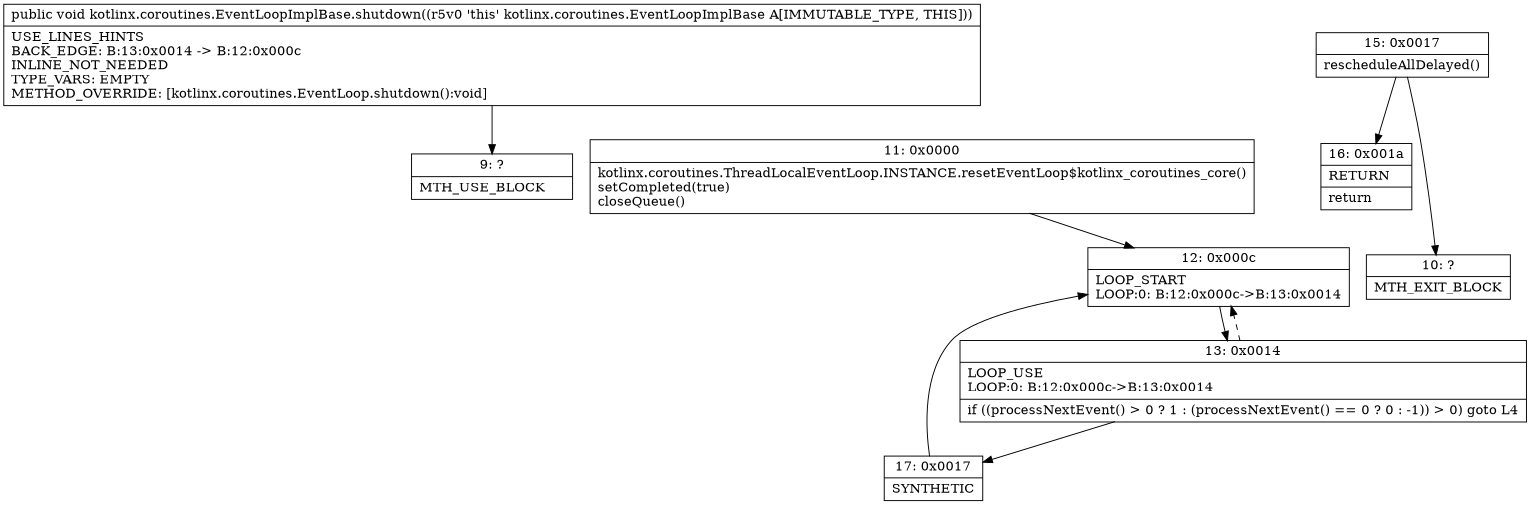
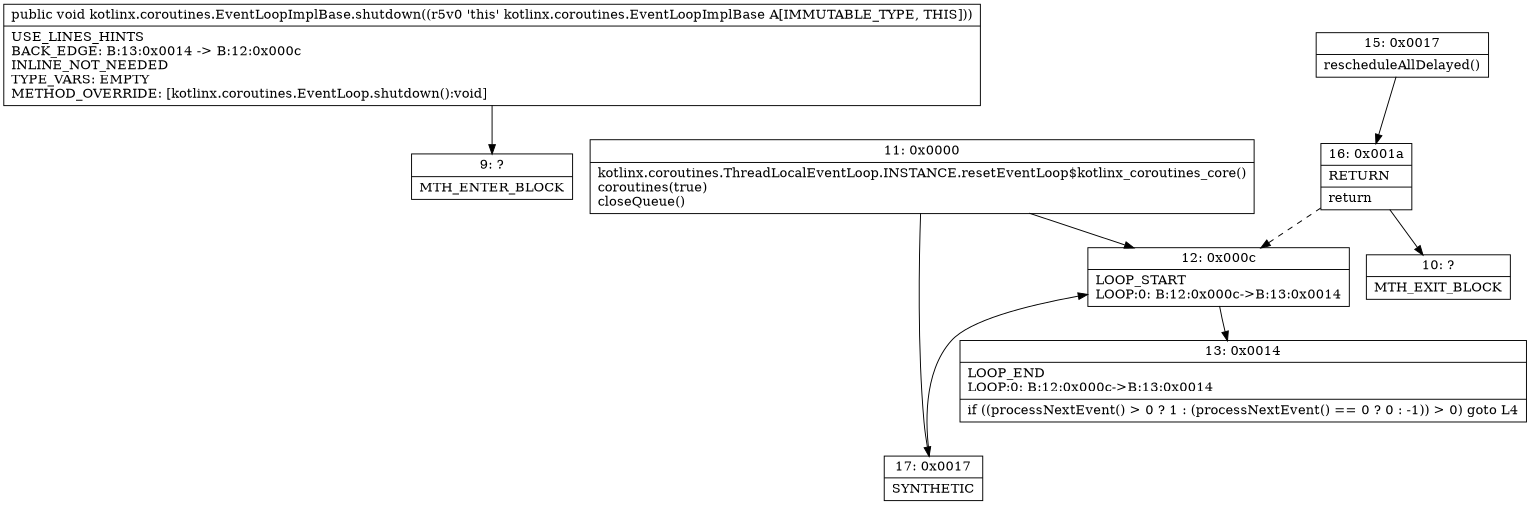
(1424, 161) -> (1404, 228)
(482, 188) -> (492, 188)
(664, 188) -> (653, 188)
(1237, 328) -> (1295, 225)
(1006, 373) -> (1006, 373)
(1053, 441) -> (920, 330)
